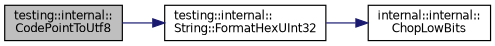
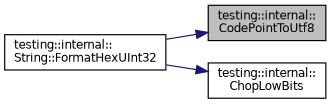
(138, 23) -> (181, 37)
(429, 23) -> (267, 81)
